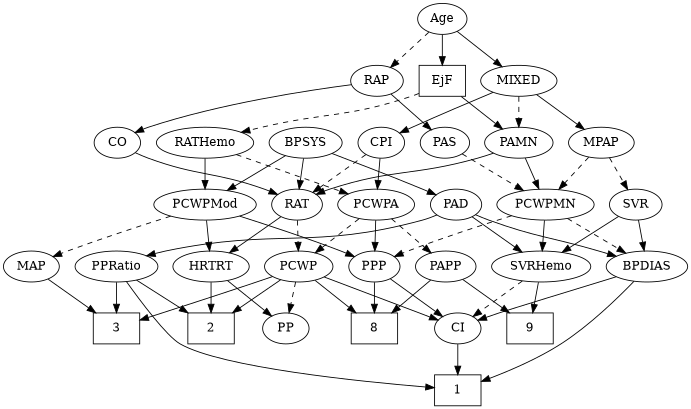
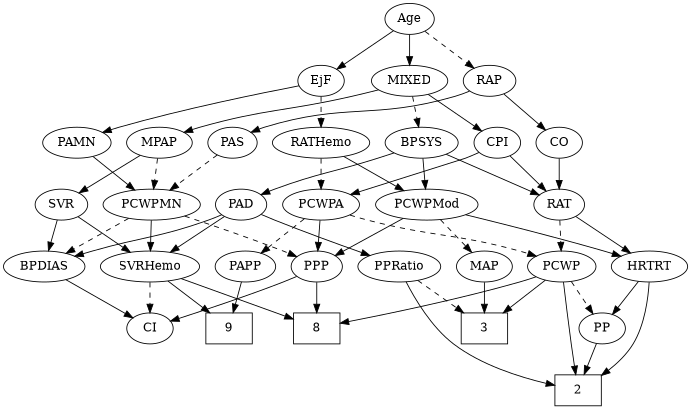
(442, 81) -> (321, 81)
(519, 108) -> (415, 111)
(616, 170) -> (118, 169)
(343, 171) -> (525, 170)
(409, 172) -> none
(417, 292) -> (228, 296)
(116, 293) -> (437, 294)
(380, 298) -> none
none -> (592, 355)
(458, 390) -> none
